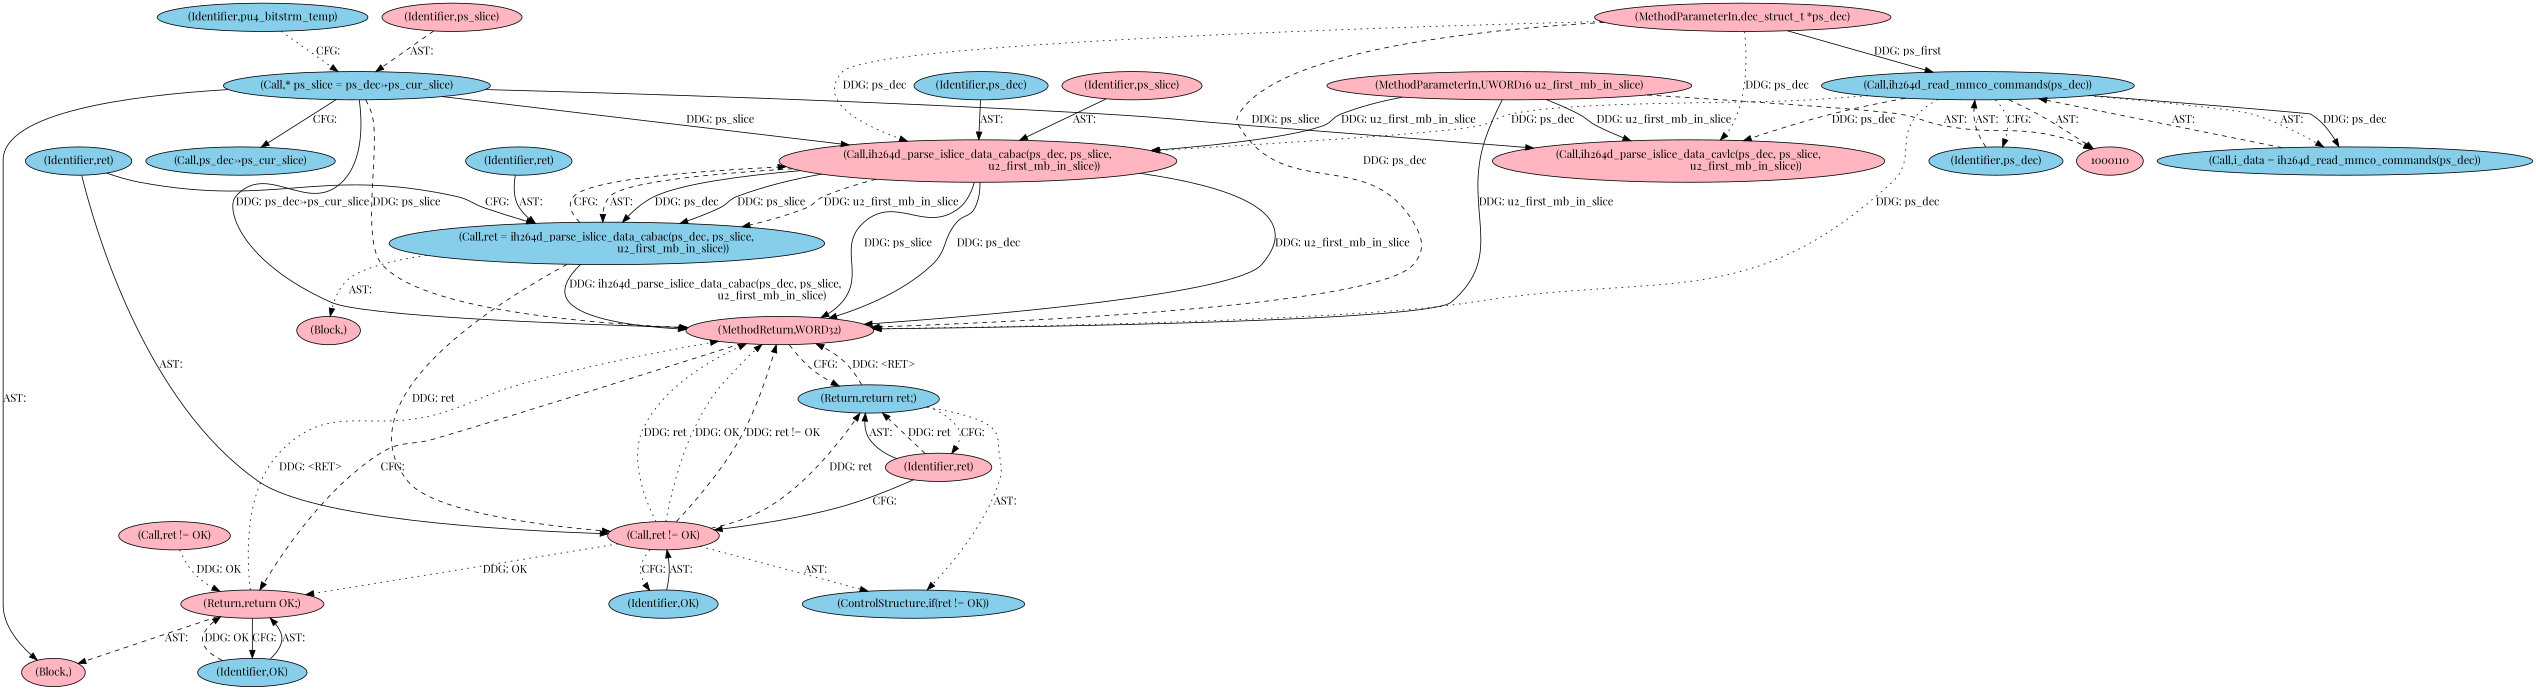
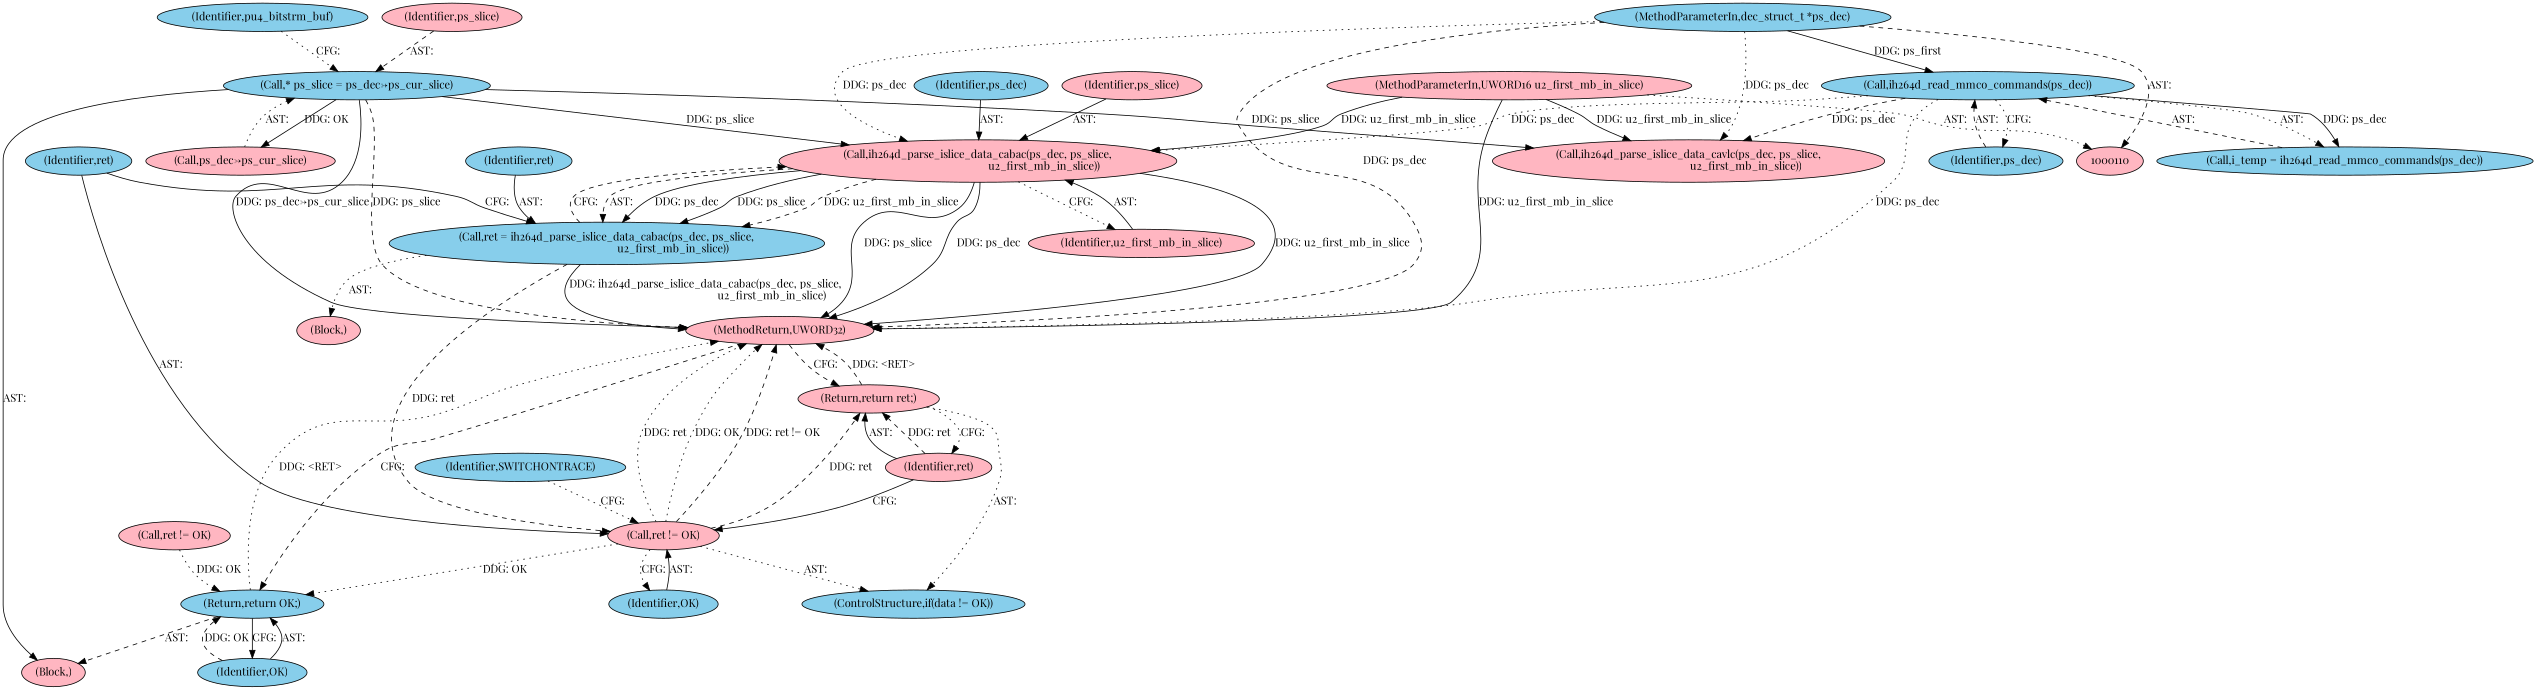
(263, 17) -> (263, 17)
(1743, 17) -> (1743, 17)
(1868, 111) -> (1868, 111)
none -> (260, 119)
(327, 120) -> (327, 120)
(2049, 120) -> (2041, 45)
(241, 161) -> (241, 161)
(2345, 161) -> (2345, 161)
none -> (1141, 243)
(780, 331) -> (780, 331)
(869, 399) -> (869, 399)
none -> (520, 467)
(252, 604) -> (252, 604)
(913, 604) -> (913, 604)
